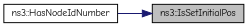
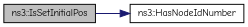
(130, 13) -> (108, 13)
